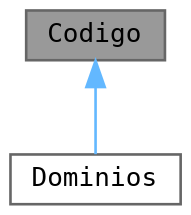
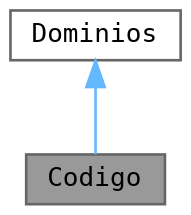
(96, 121) -> (96, 121)
